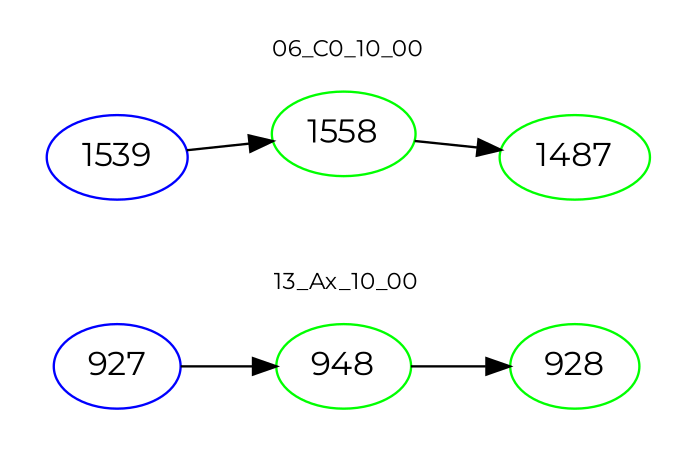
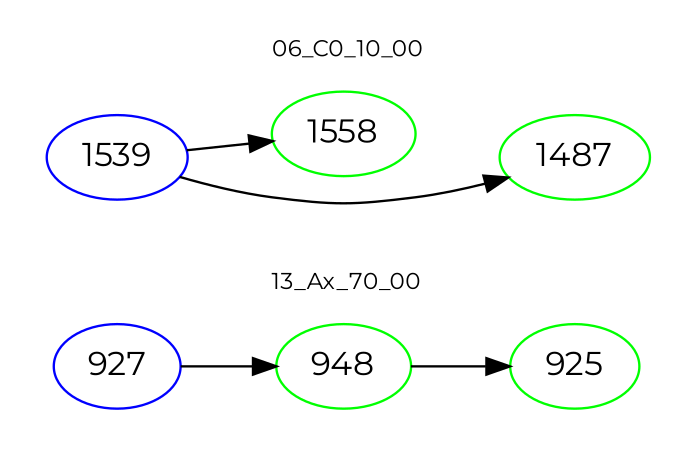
(446, 144) -> (332, 203)
(347, 283) -> (347, 283)
(575, 366) -> (575, 366)
